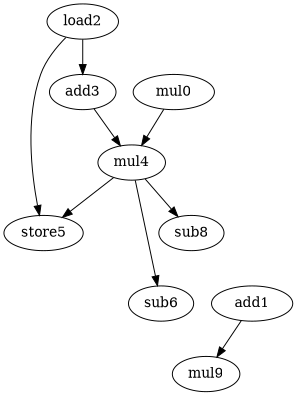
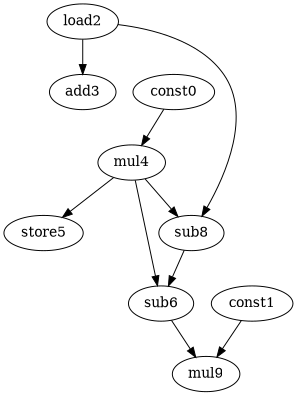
(174, 92) -> (174, 92)
(32, 117) -> (228, 84)
(104, 123) -> none
none -> (178, 264)
(252, 304) -> (252, 304)
none -> (181, 335)
